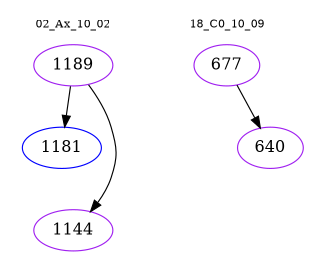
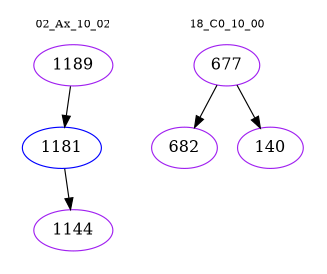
(227, 25) -> (227, 25)
(115, 142) -> (67, 183)
none -> (184, 148)
(270, 148) -> (270, 148)
